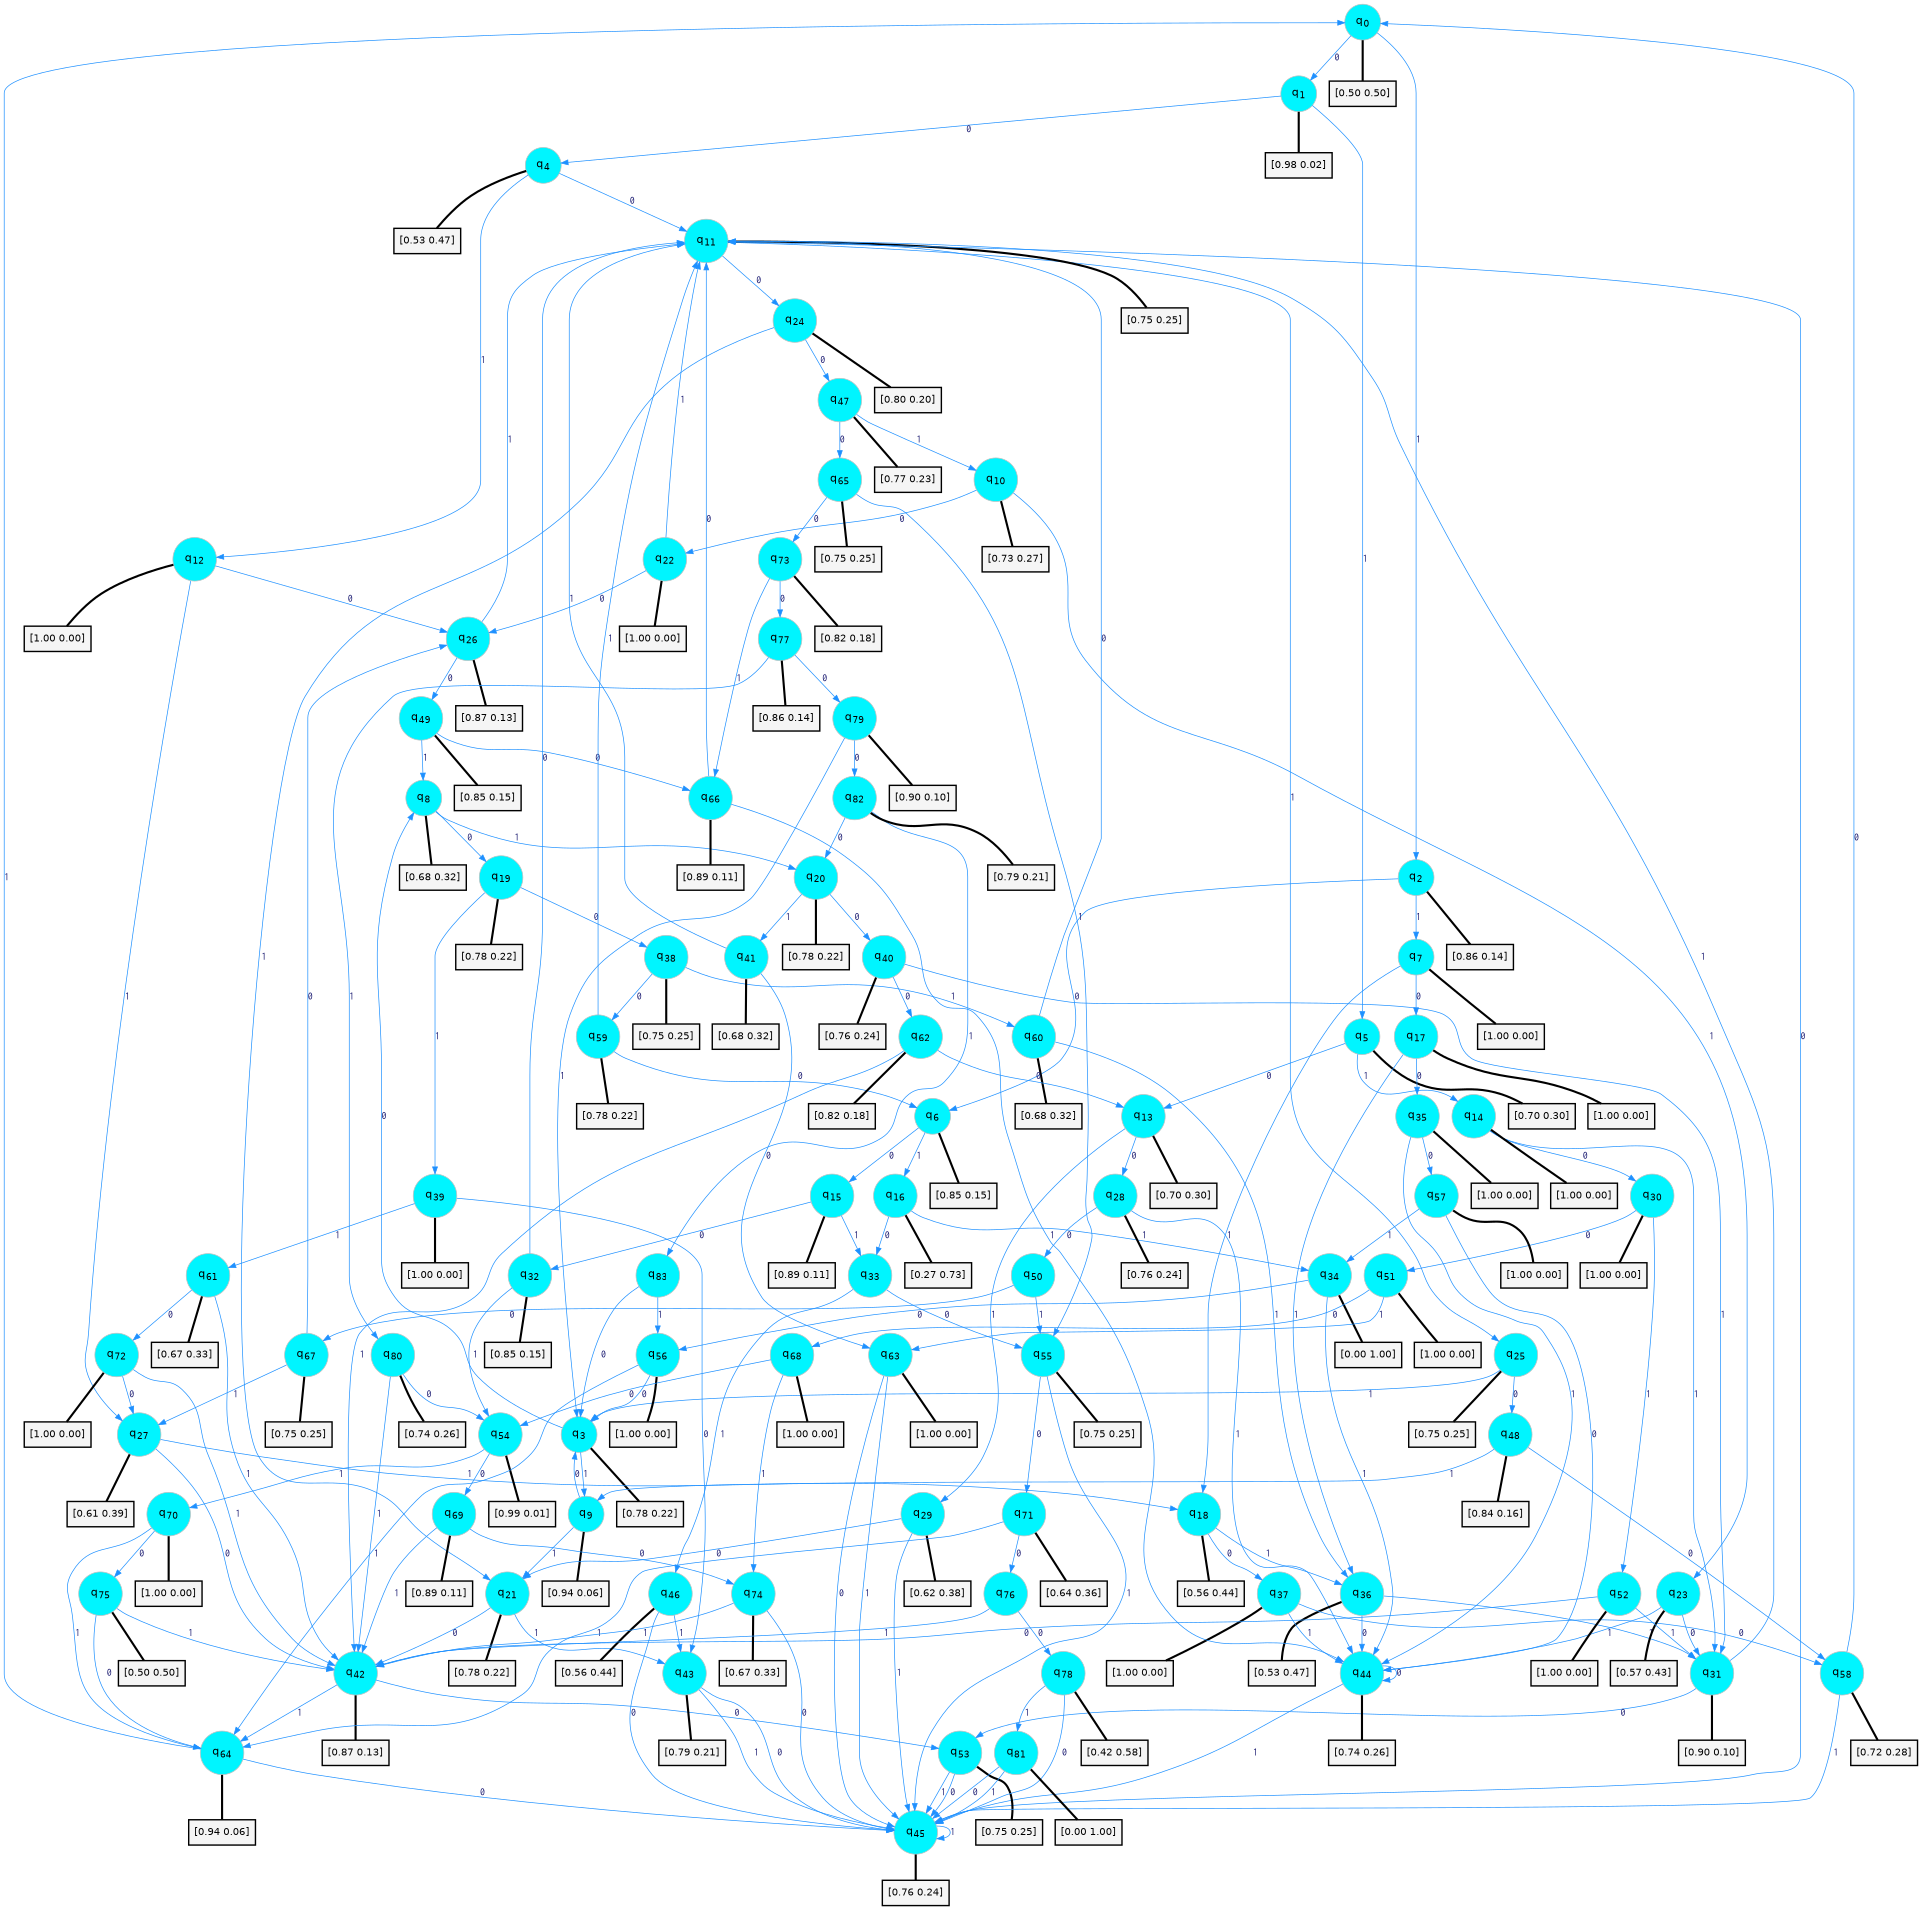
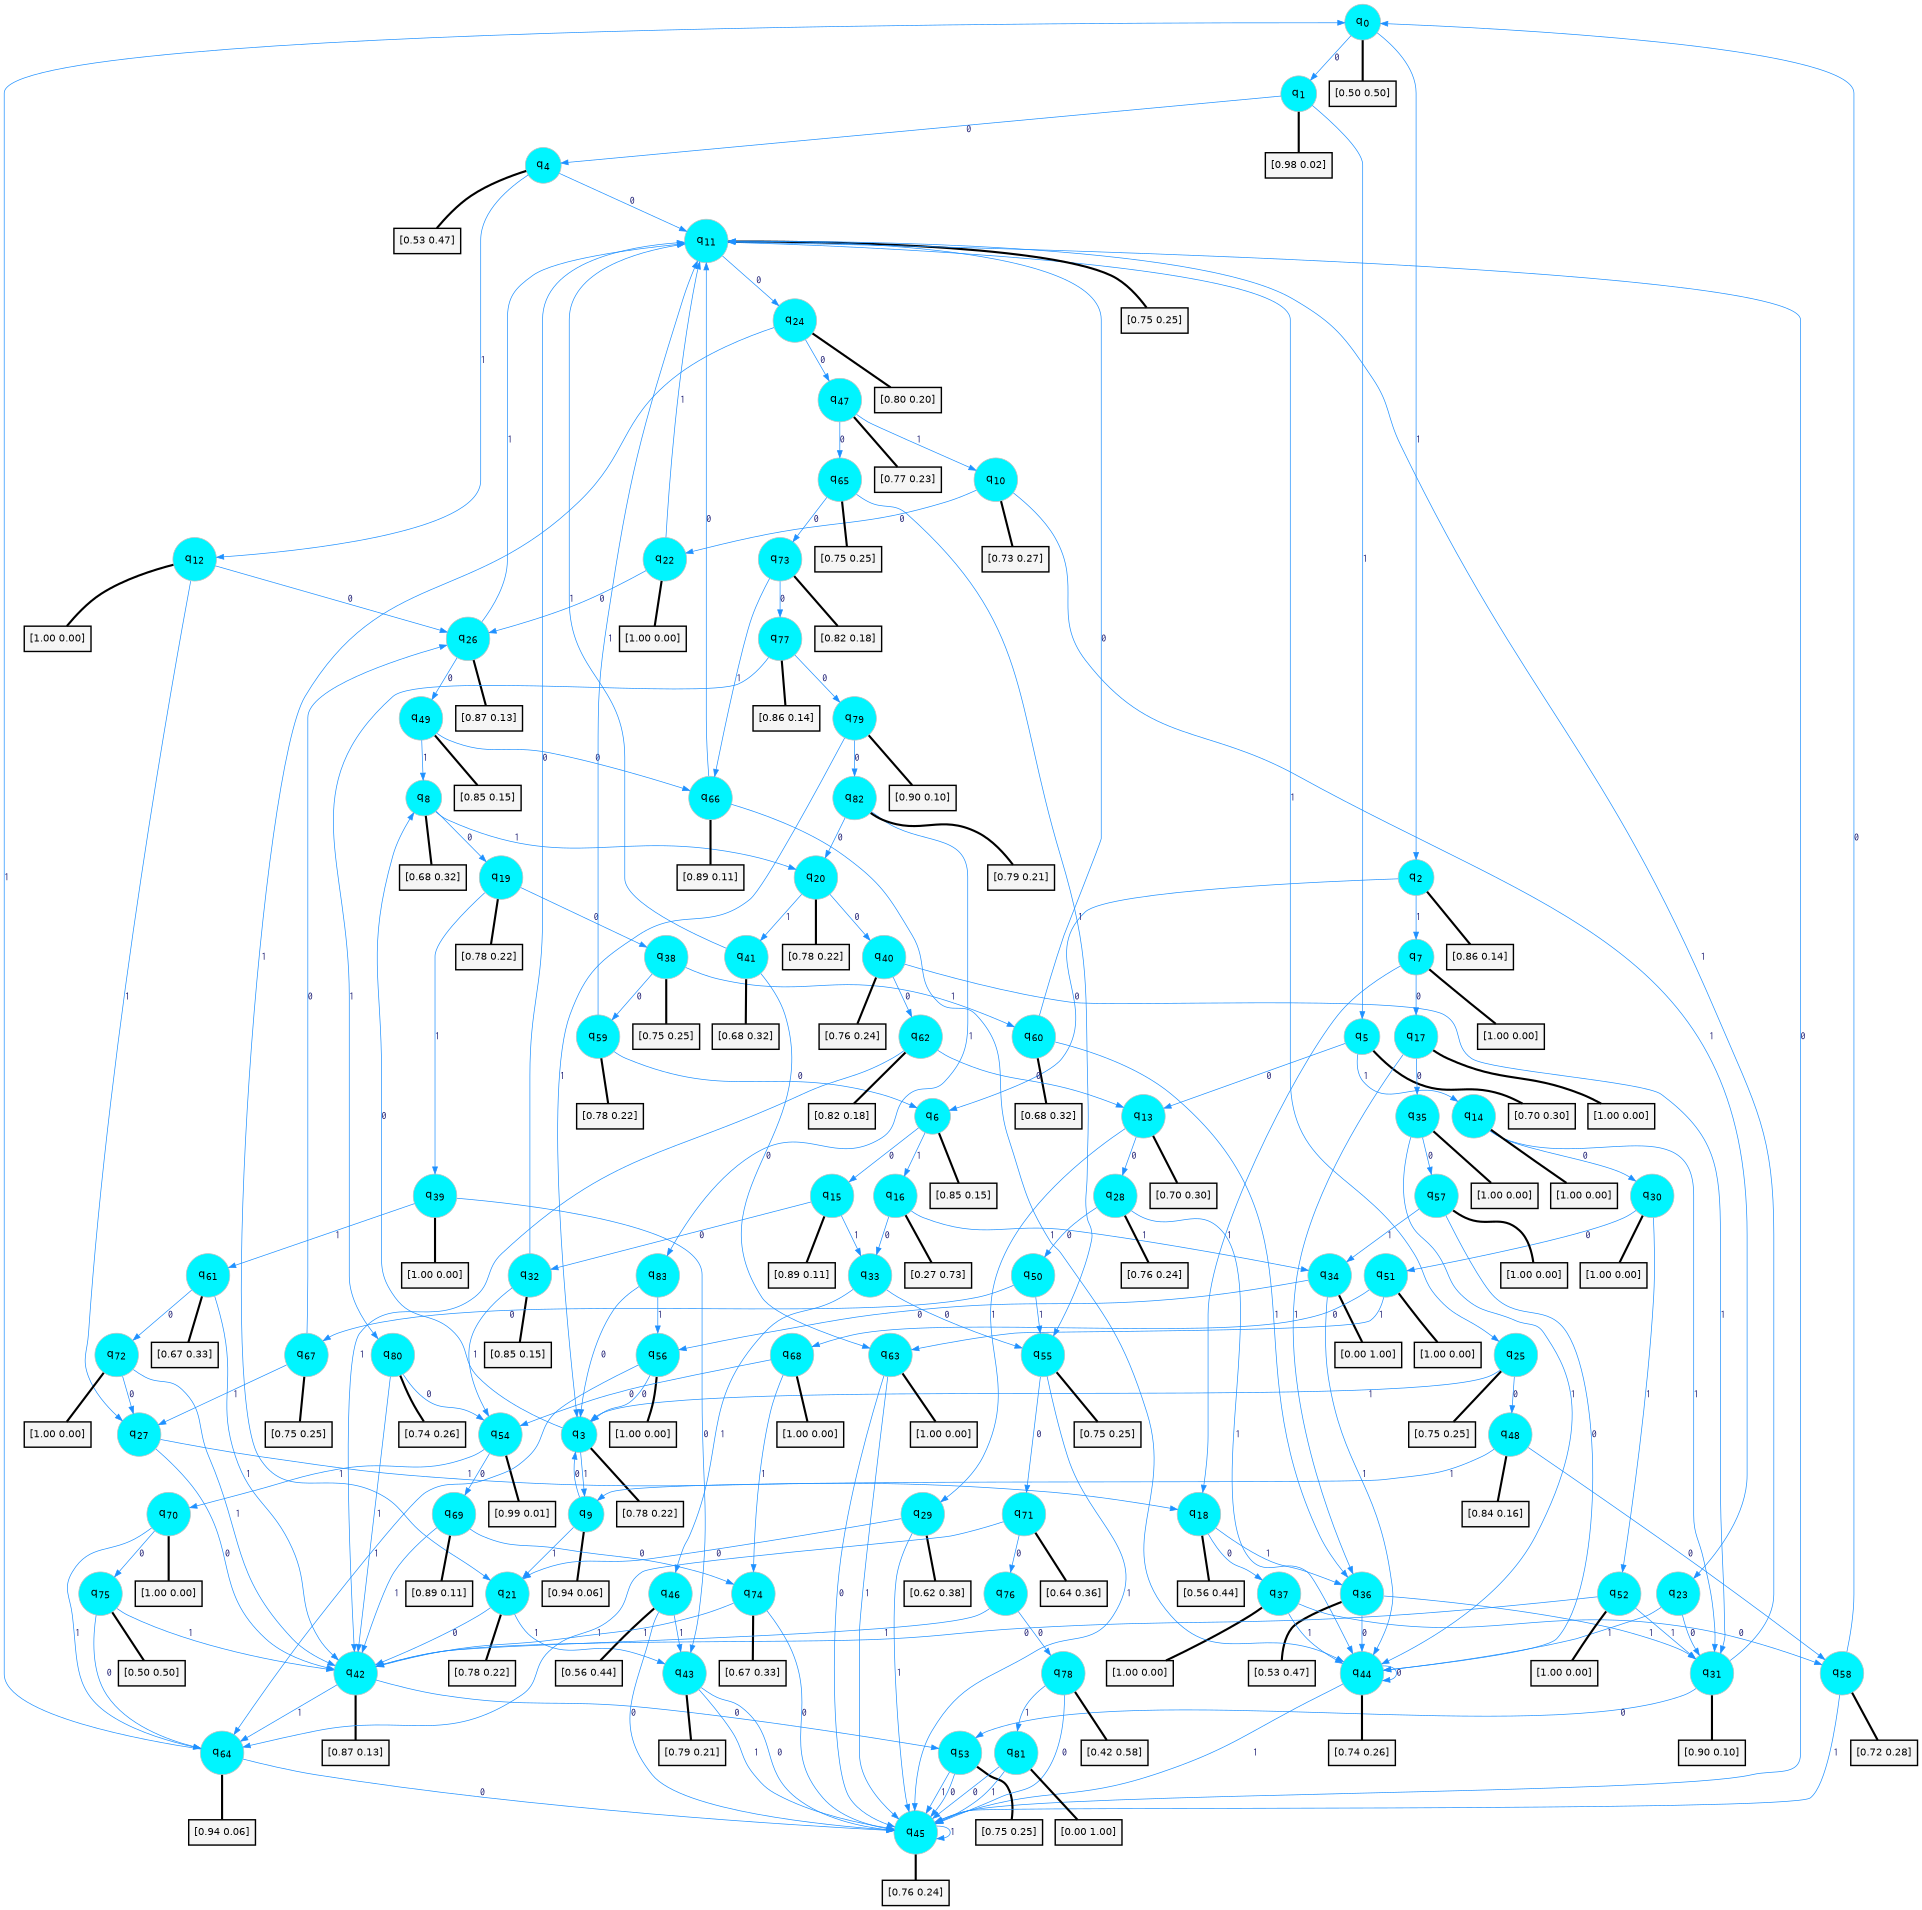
(100, 1514) -> none
(1644, 1673) -> none
